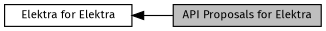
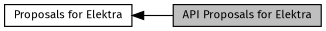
(68, 15) -> (68, 15)
